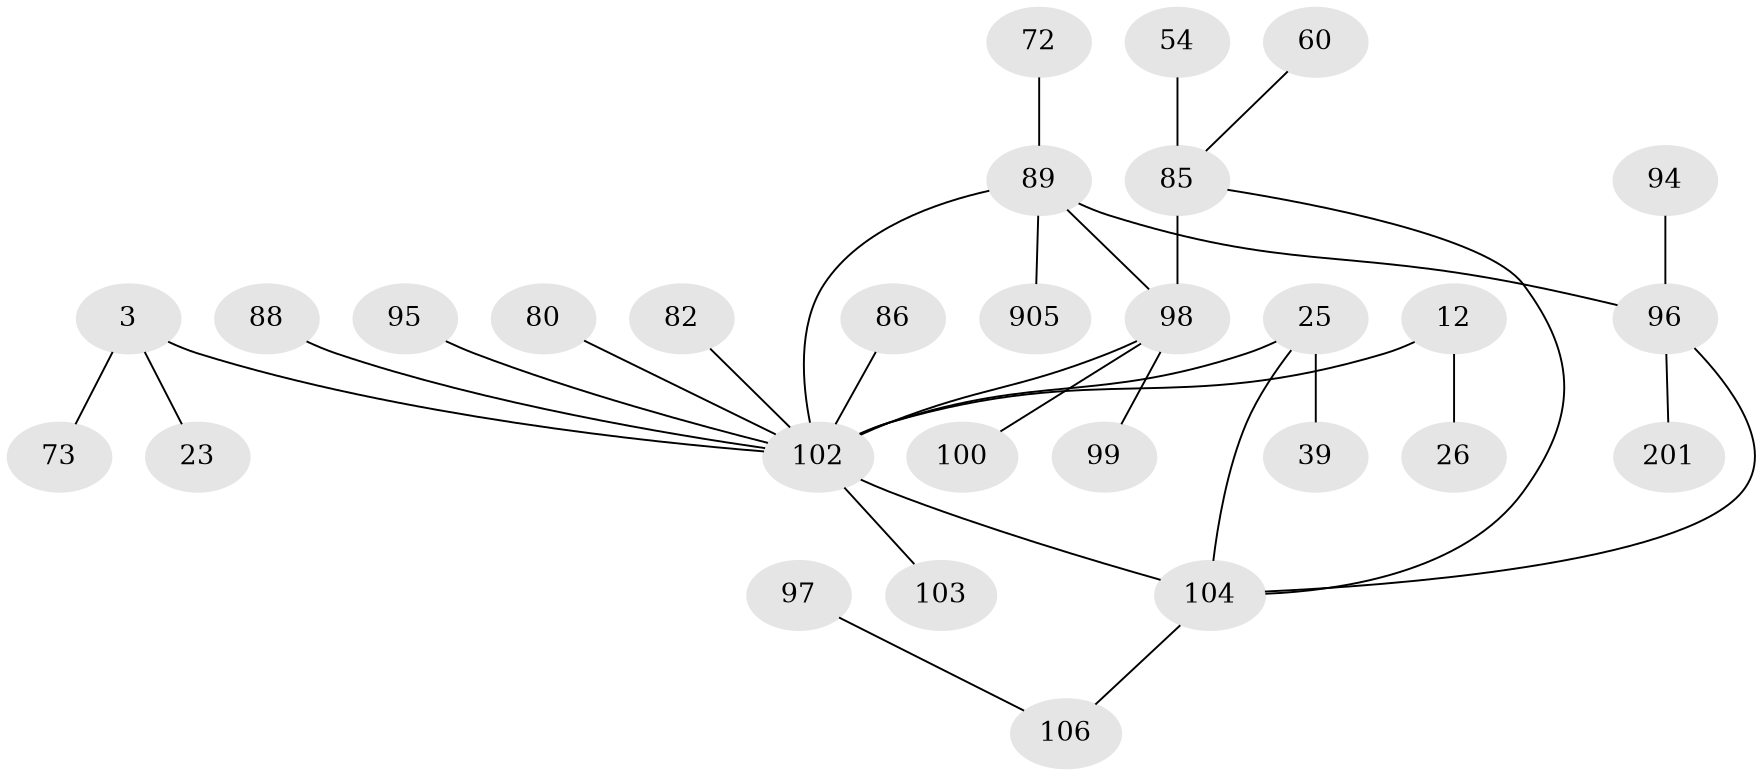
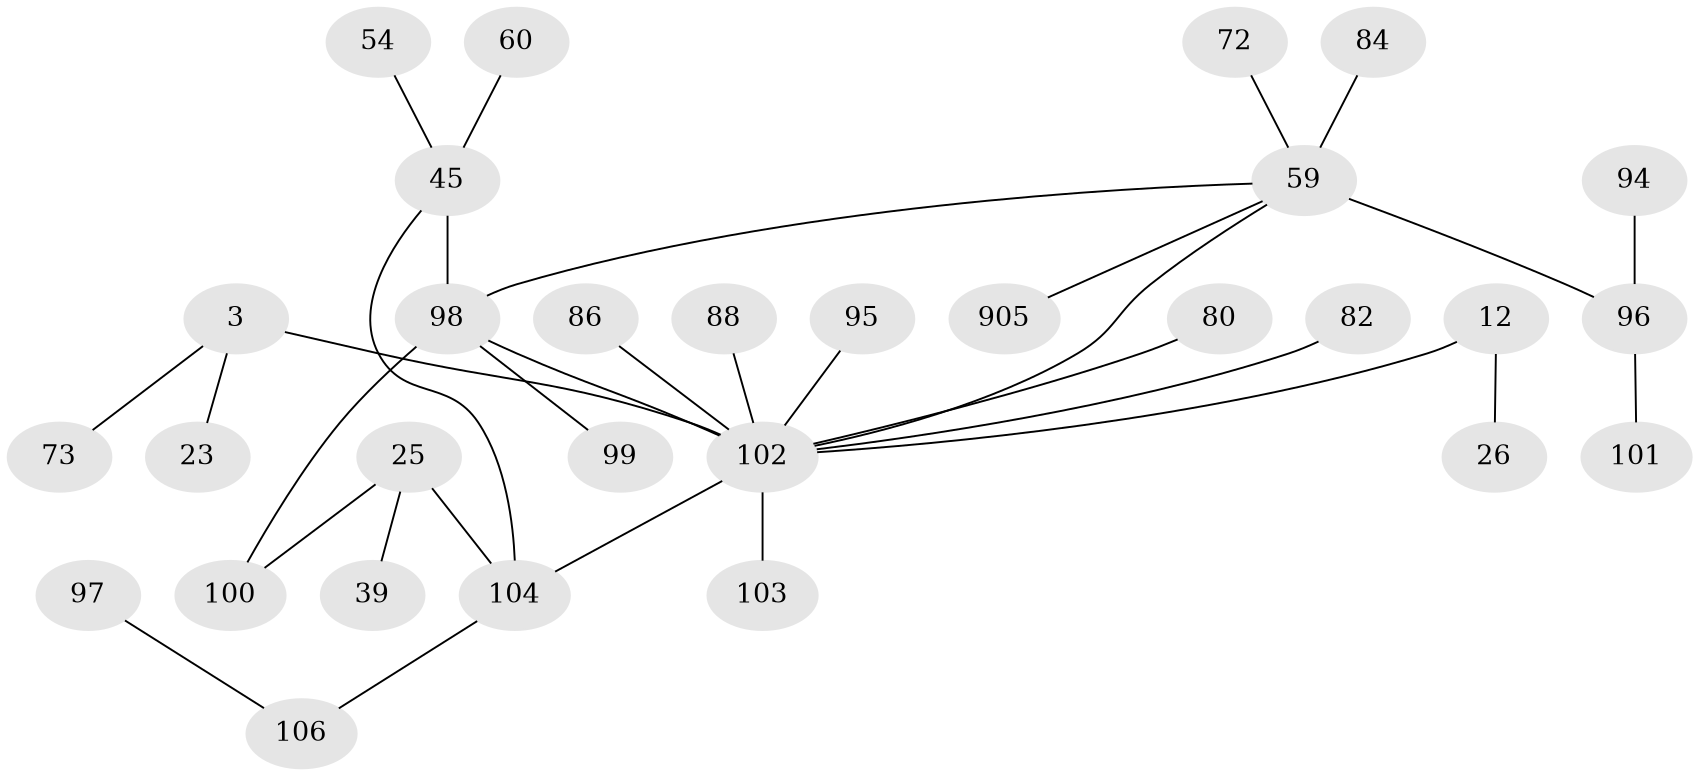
none -> (1373, 42)
(1039, 181) -> (1304, 181)
(1177, 181) -> (448, 181)
(1164, 375) -> (320, 526)
(1669, 457) -> (1637, 457)
(1592, 555) -> none
